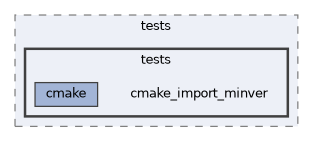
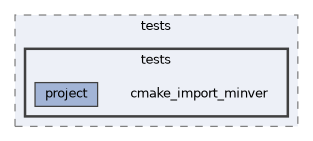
(66, 94) -> (66, 94)
